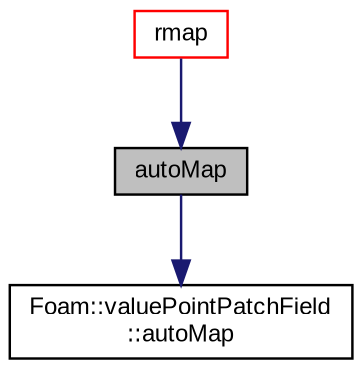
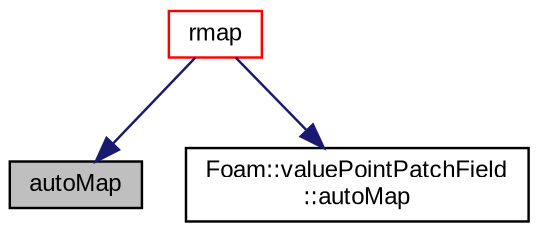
(181, 227) -> (271, 94)
